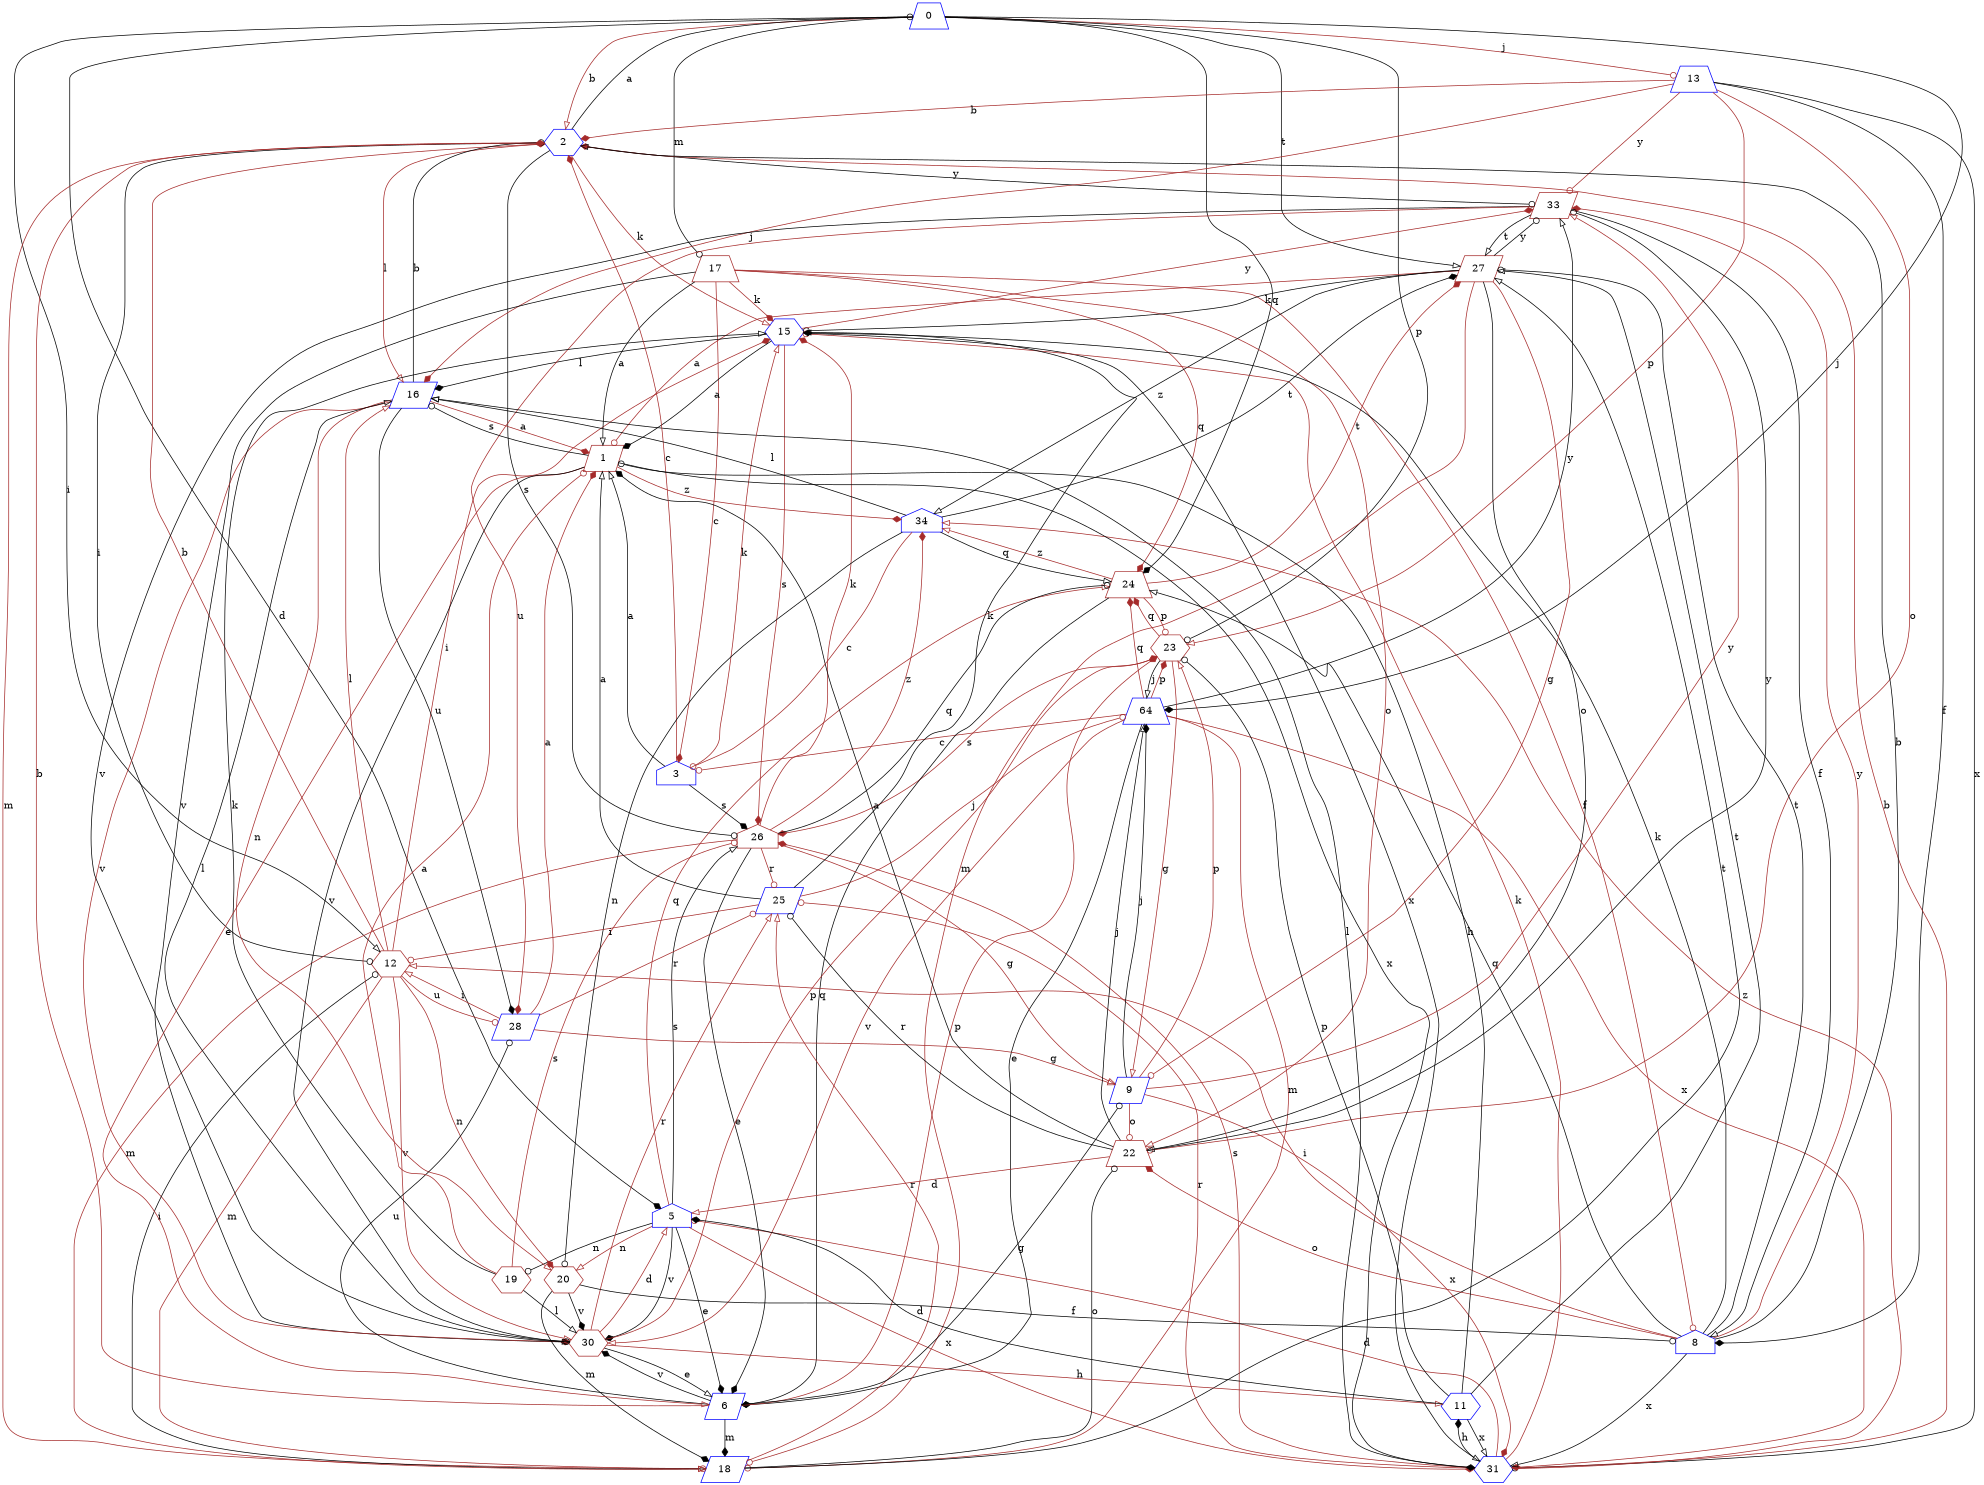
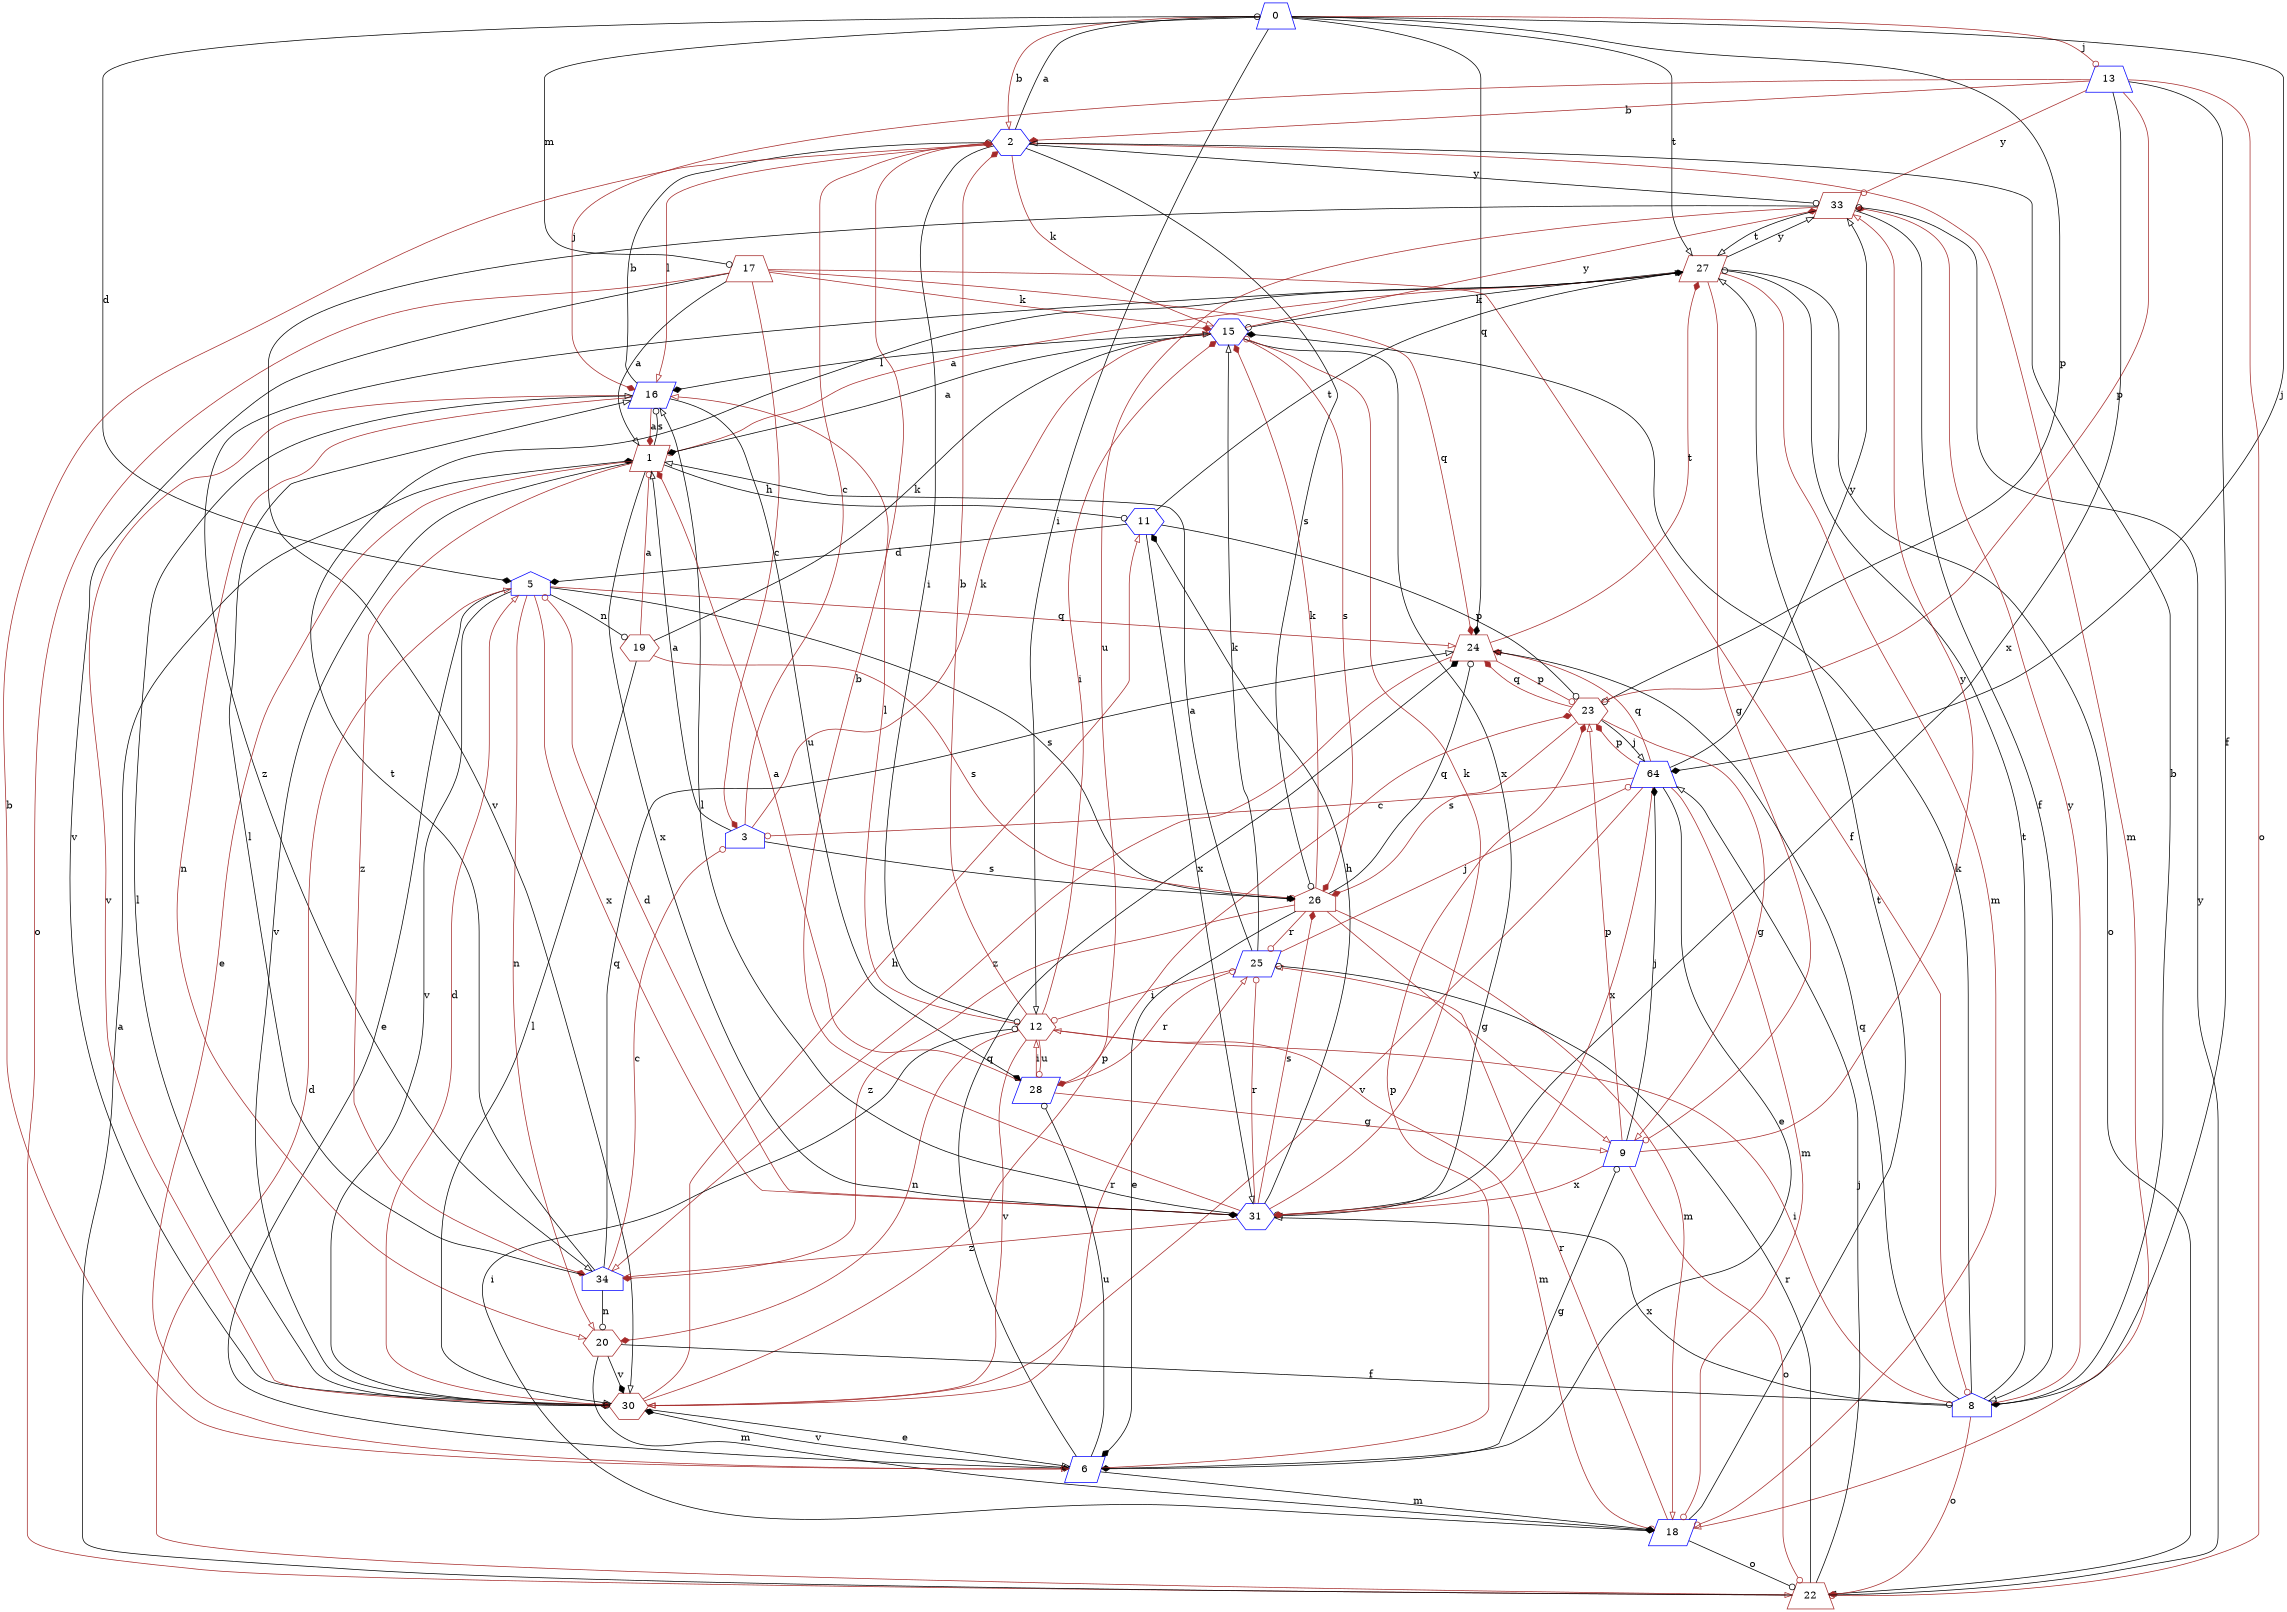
(1514, 239) -> (1767, 239)
(1362, 628) -> (879, 506)
(823, 967) -> (1076, 948)
